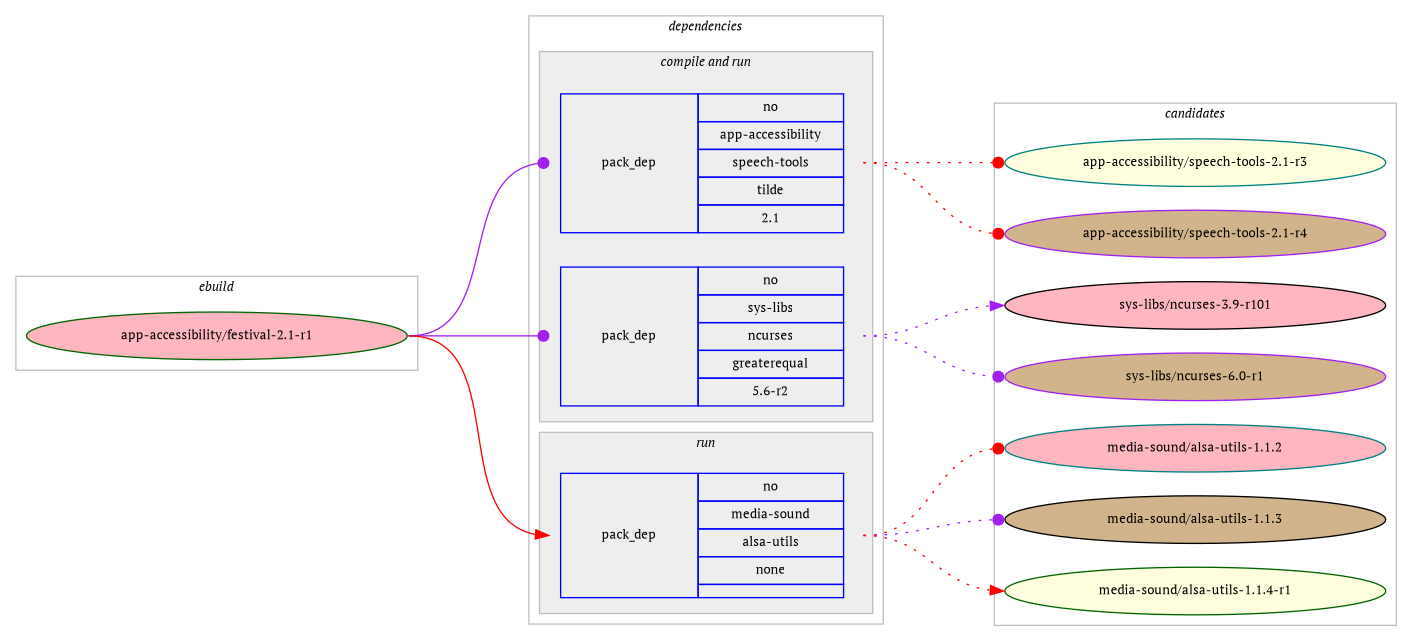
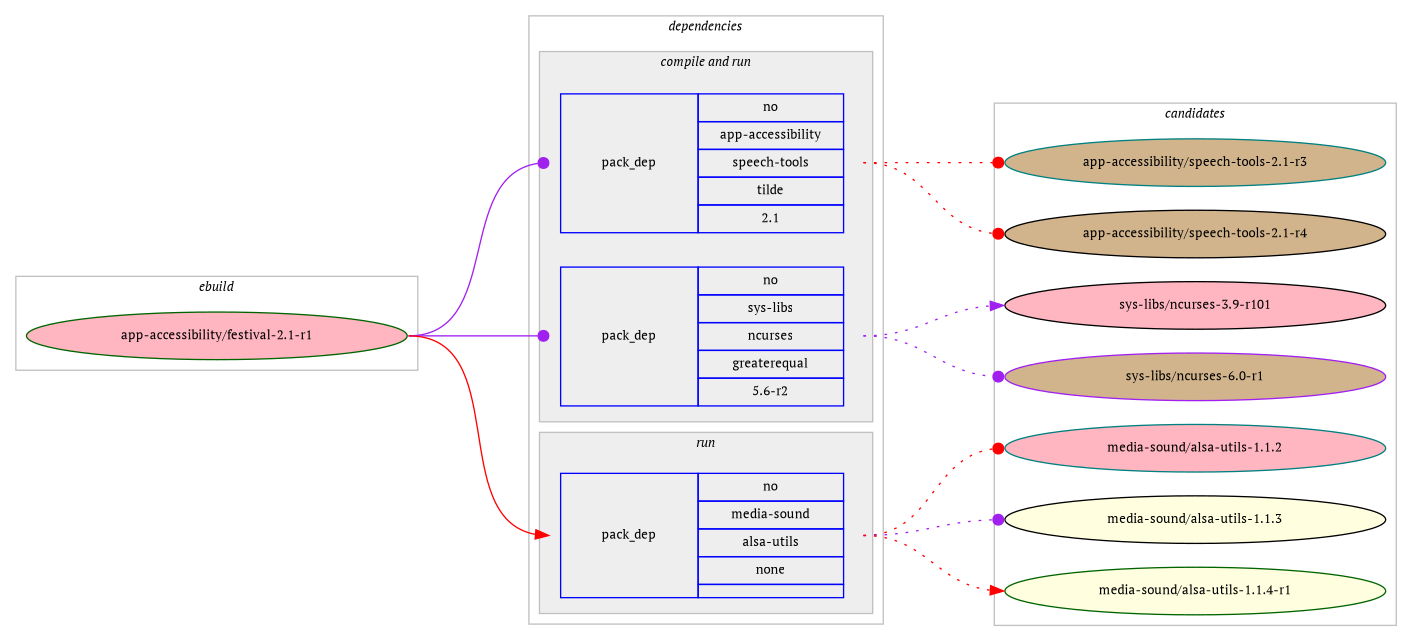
(1195, 163) -> (1195, 163)
(1195, 234) -> (1195, 234)
(1195, 520) -> (1195, 520)
